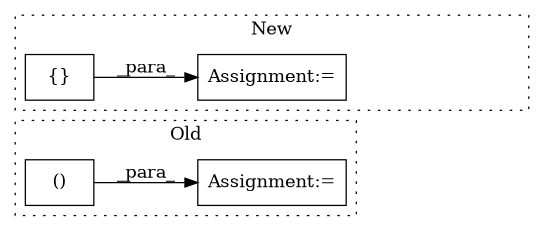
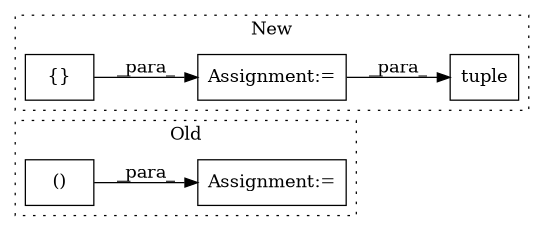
none -> (484, 77)
